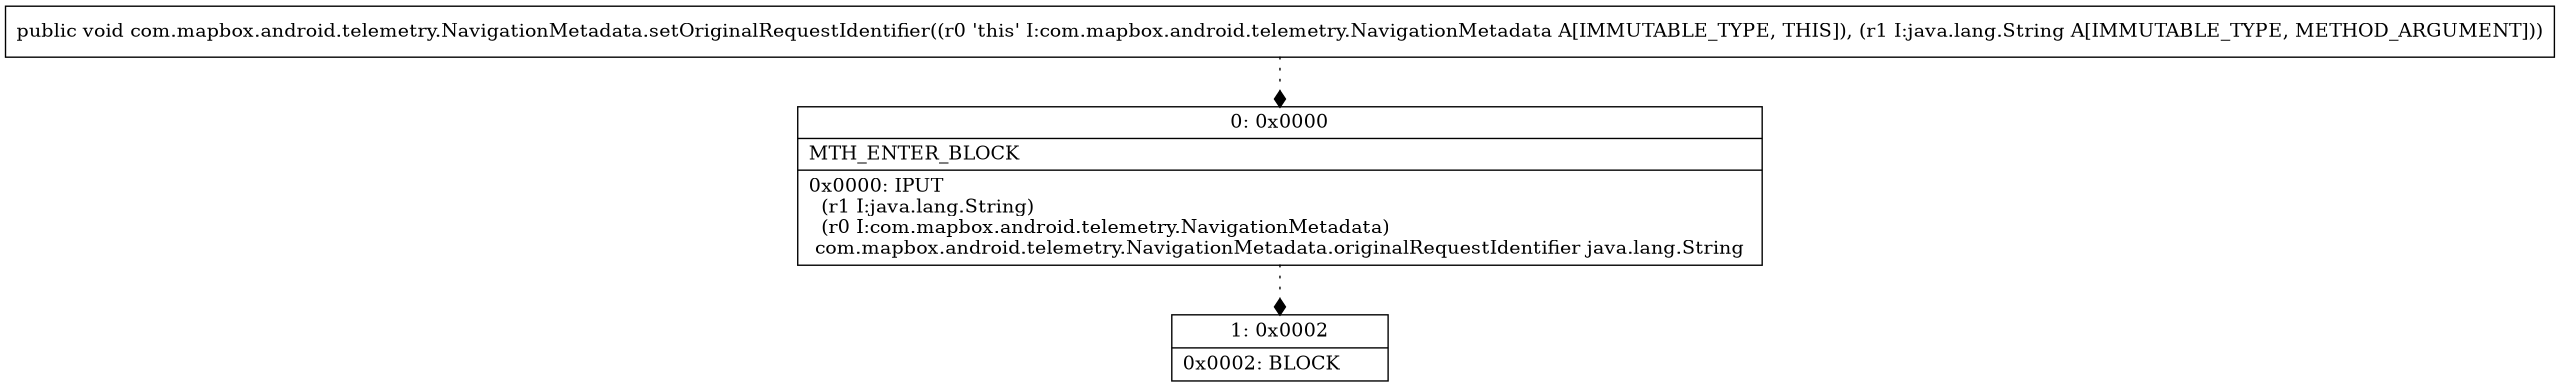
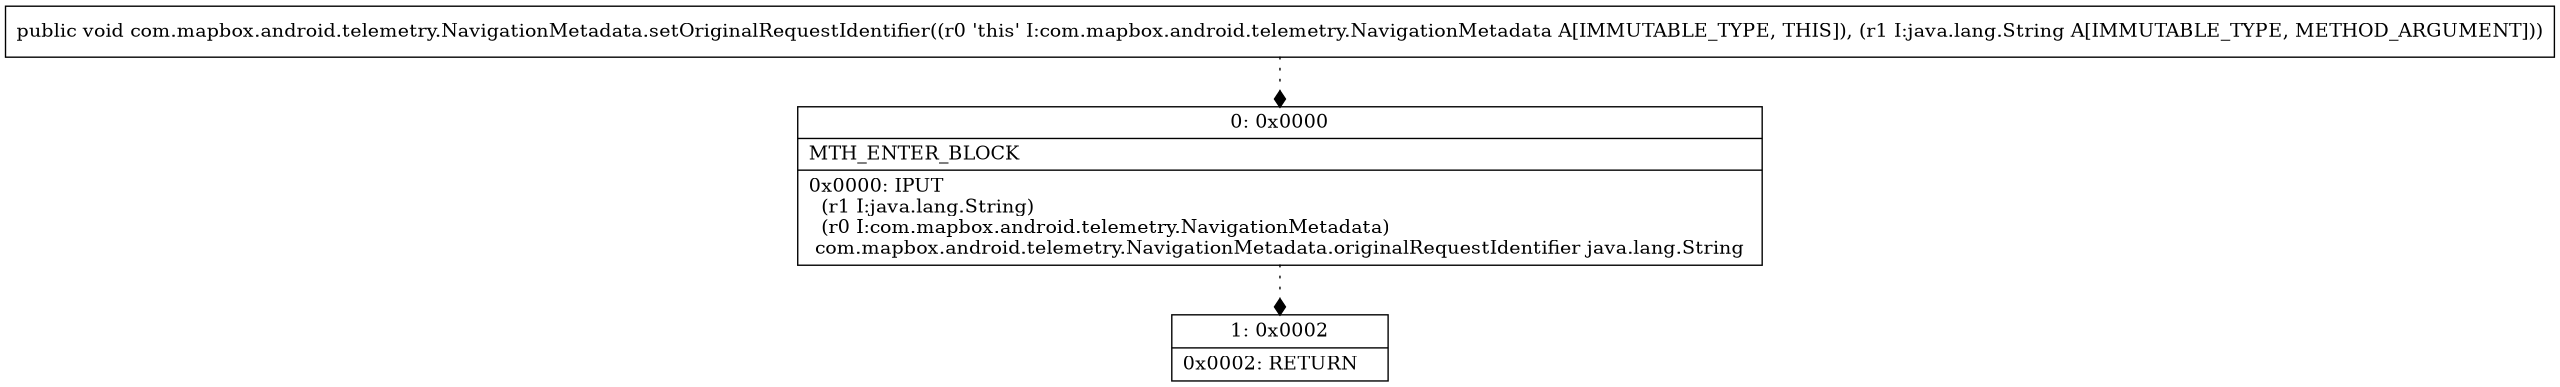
(1271, 364) -> (1280, 364)
